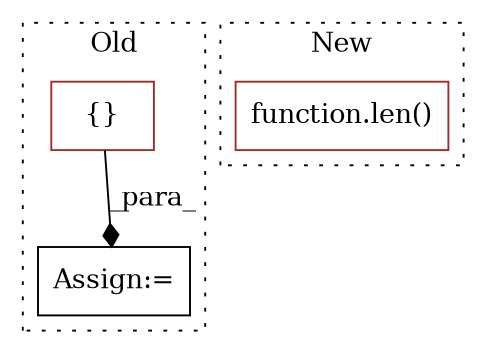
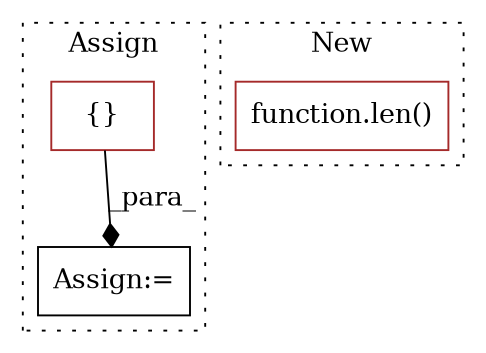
(114, 45) -> (114, 45)
